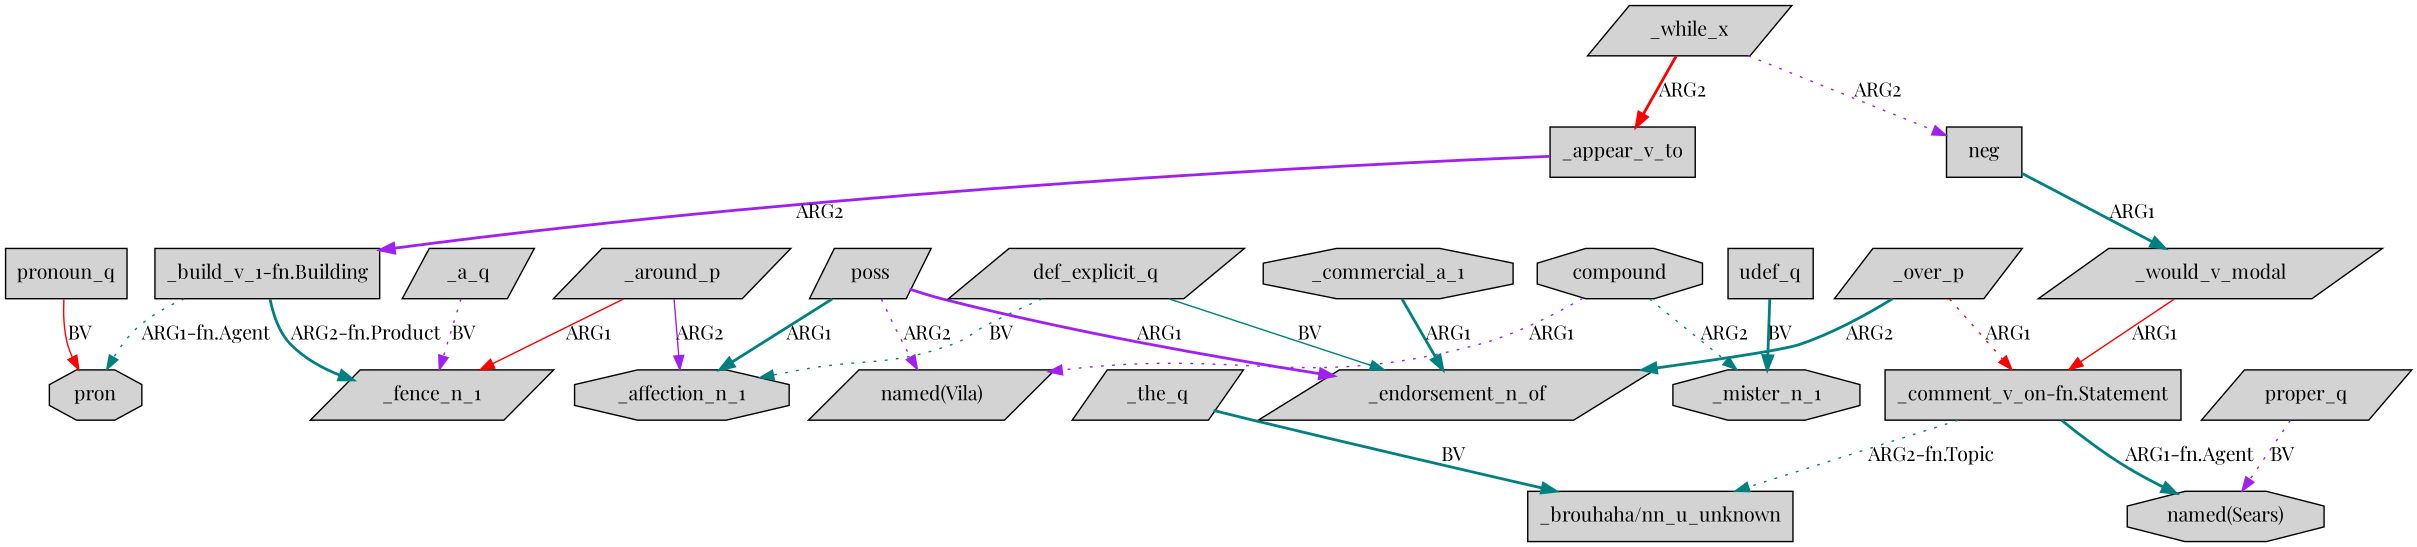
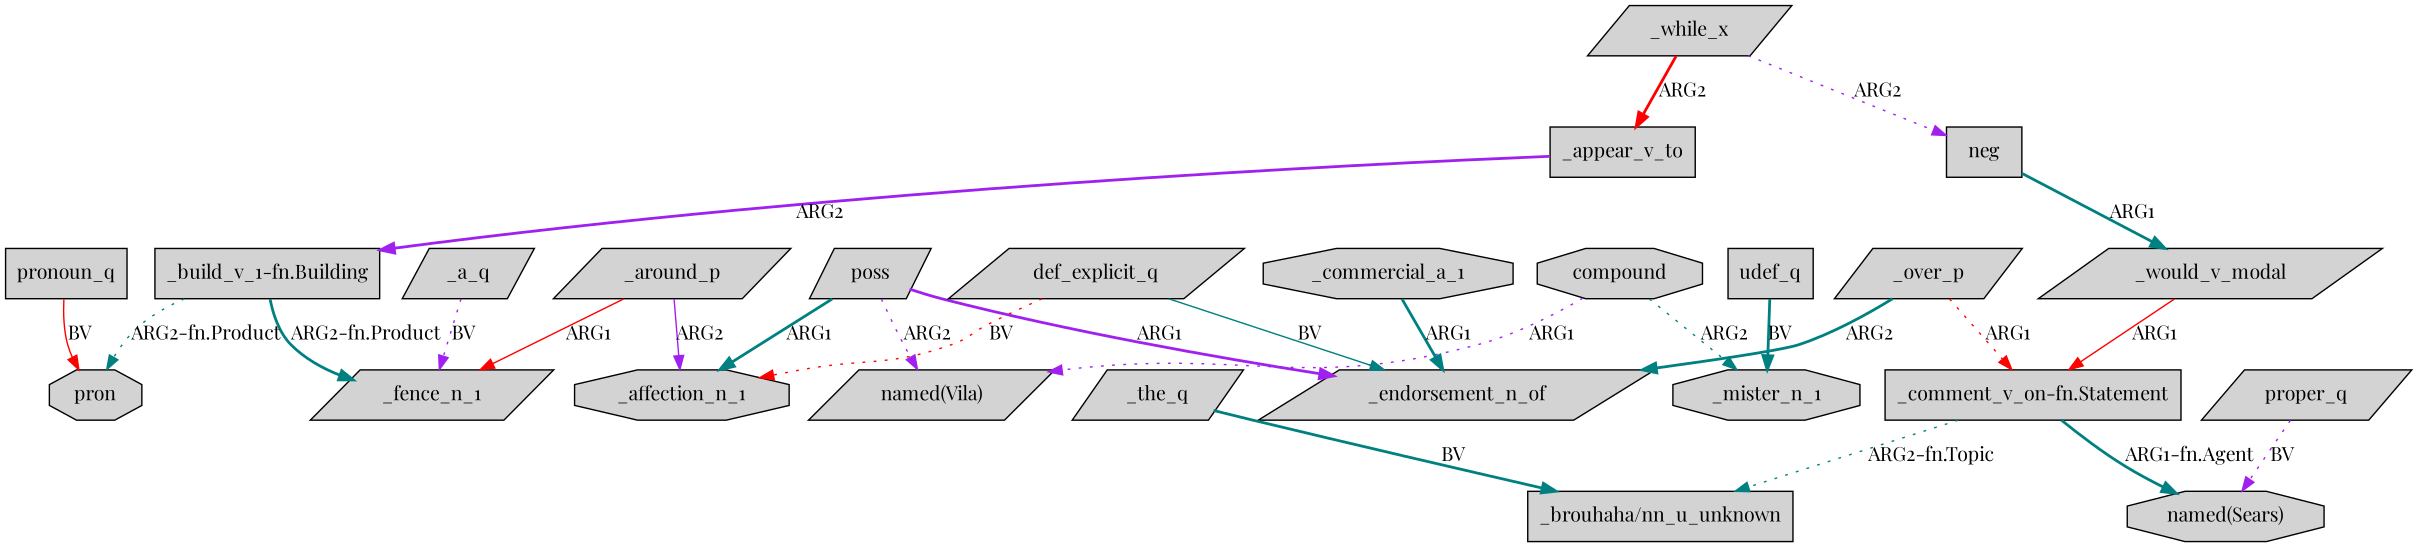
(207, 334) -> (207, 334)
(920, 354) -> (920, 354)
